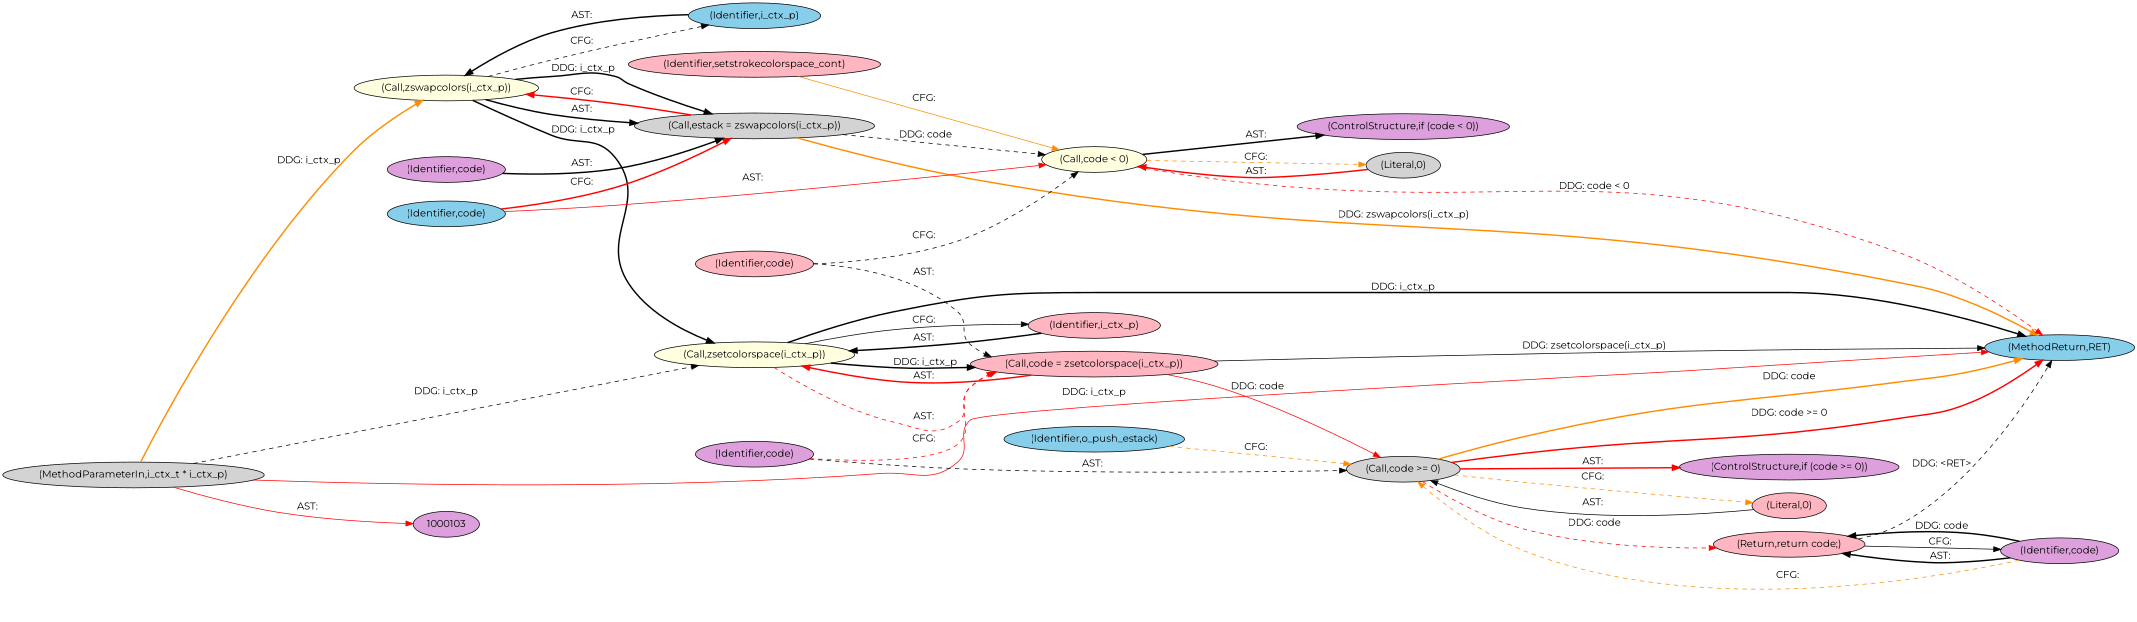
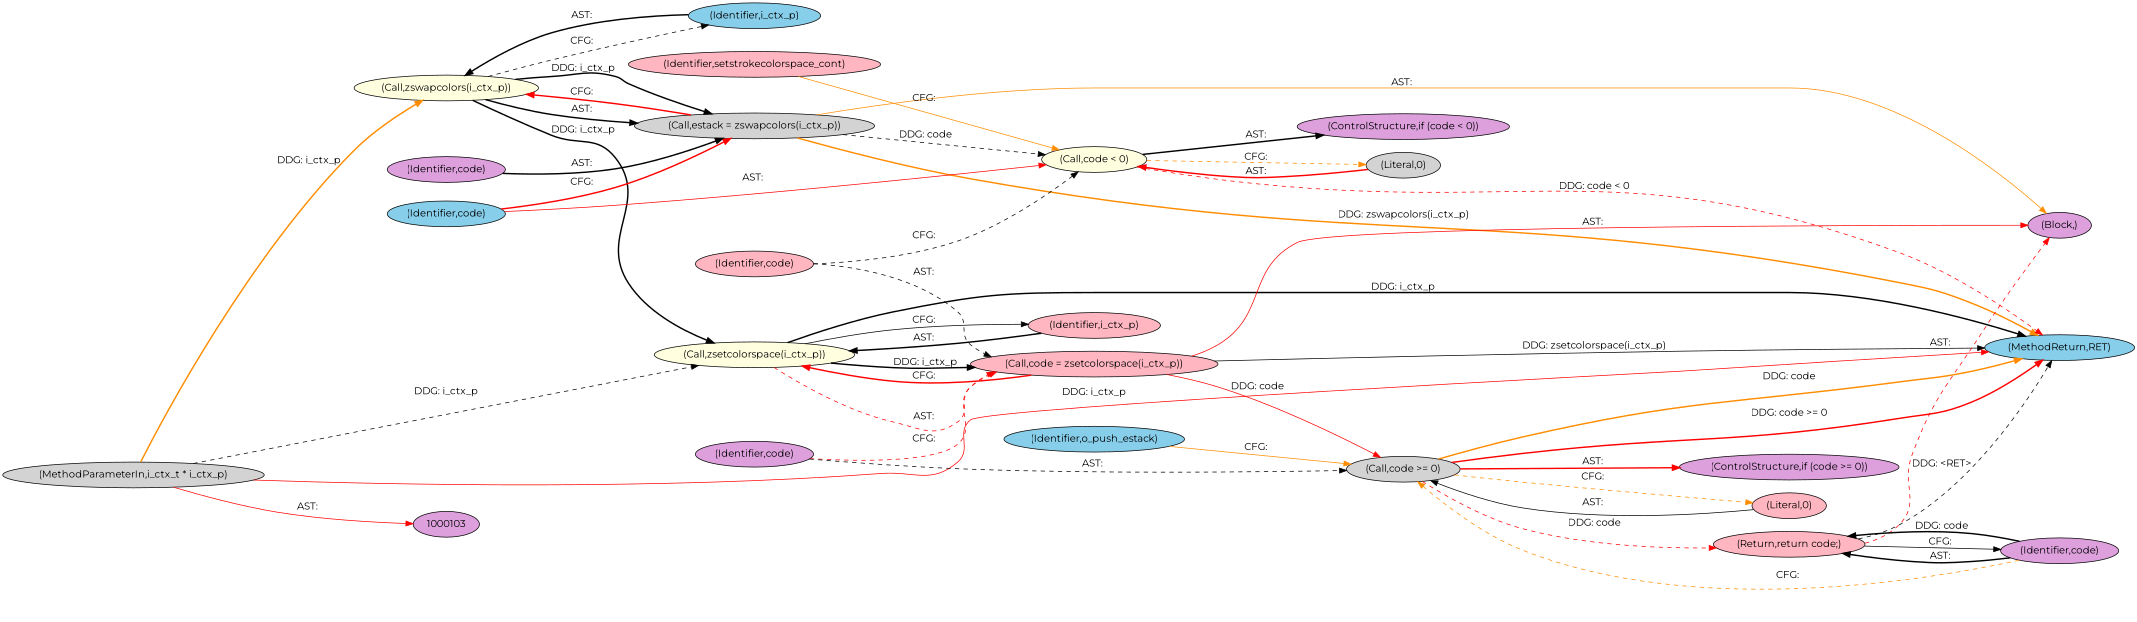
none -> (2060, 225)
(925, 376) -> (925, 376)
(1256, 455) -> (1256, 455)
